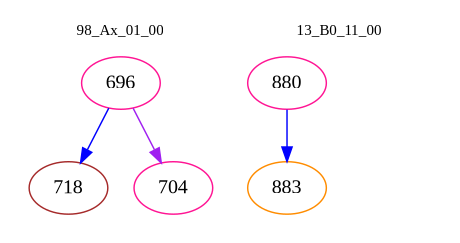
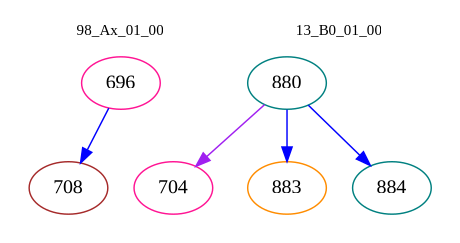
(339, 31) -> (339, 31)
(287, 83) -> (287, 83)
(144, 129) -> (246, 122)
(68, 188) -> (68, 188)
none -> (392, 188)
